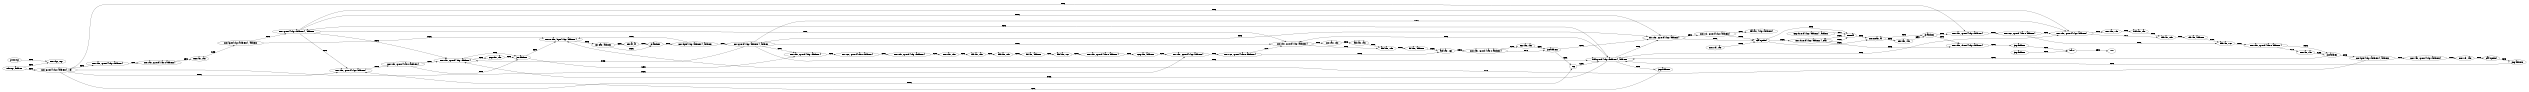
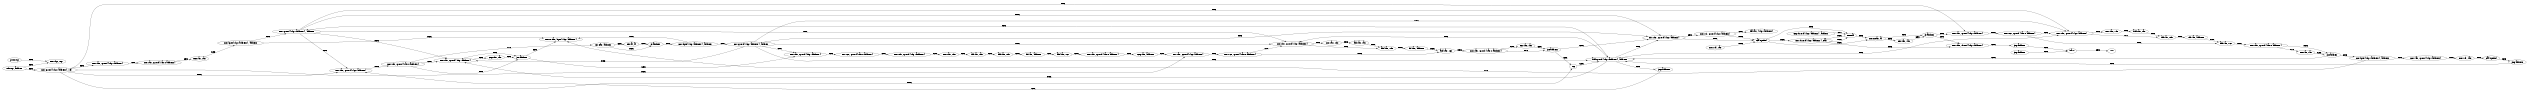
(583, 42) -> (500, 49)
